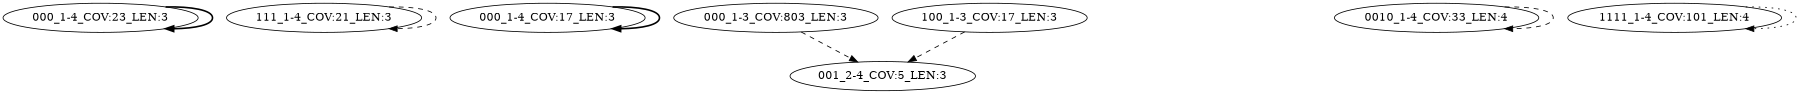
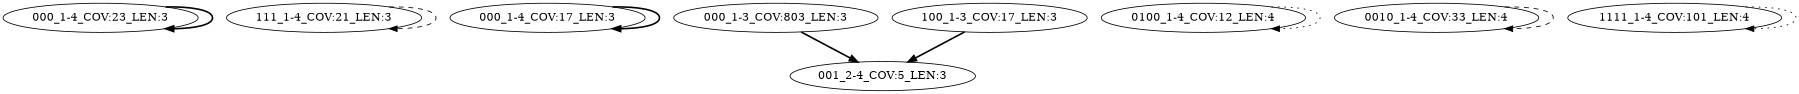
none -> (1203, 18)
(826, 45) -> (826, 45)
(940, 45) -> (940, 45)
